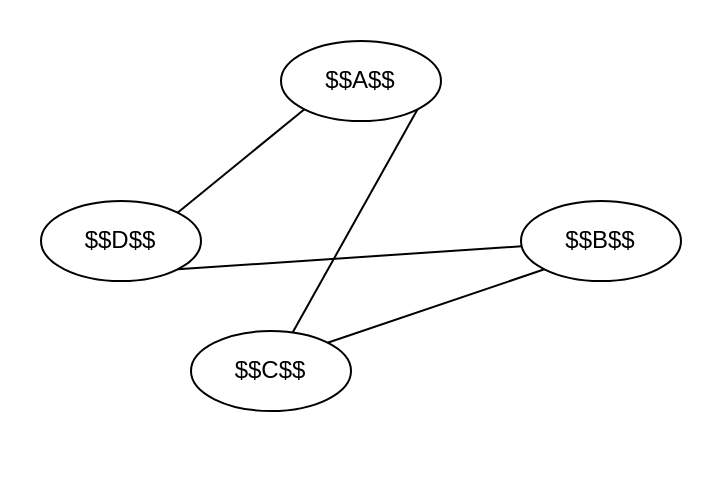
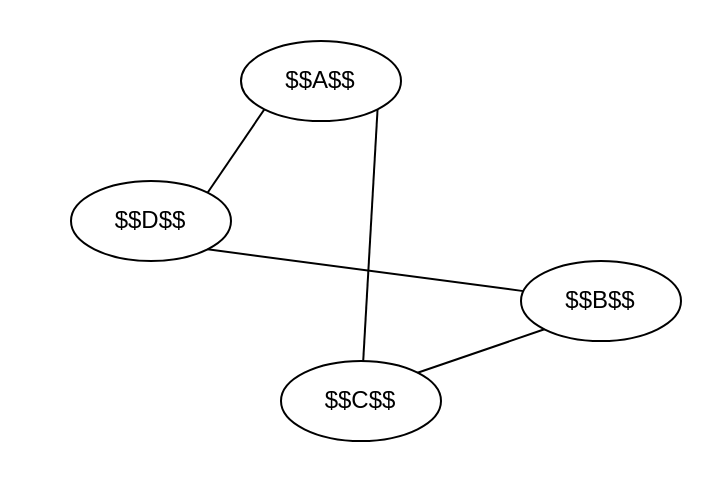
(361, 81) -> (321, 81)
(121, 241) -> (151, 221)
(601, 241) -> (601, 301)
(271, 371) -> (361, 401)
